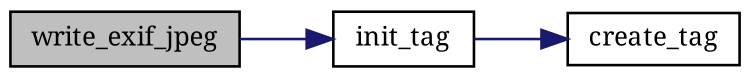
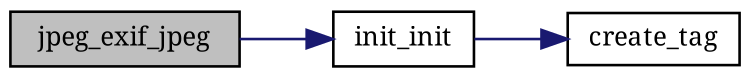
(125, 39) -> (125, 39)
(404, 39) -> (404, 39)
